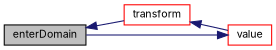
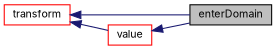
(110, 23) -> (136, 15)
